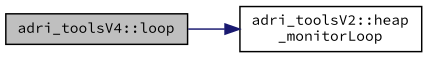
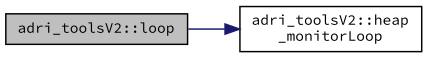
(97, 29) -> (97, 29)
